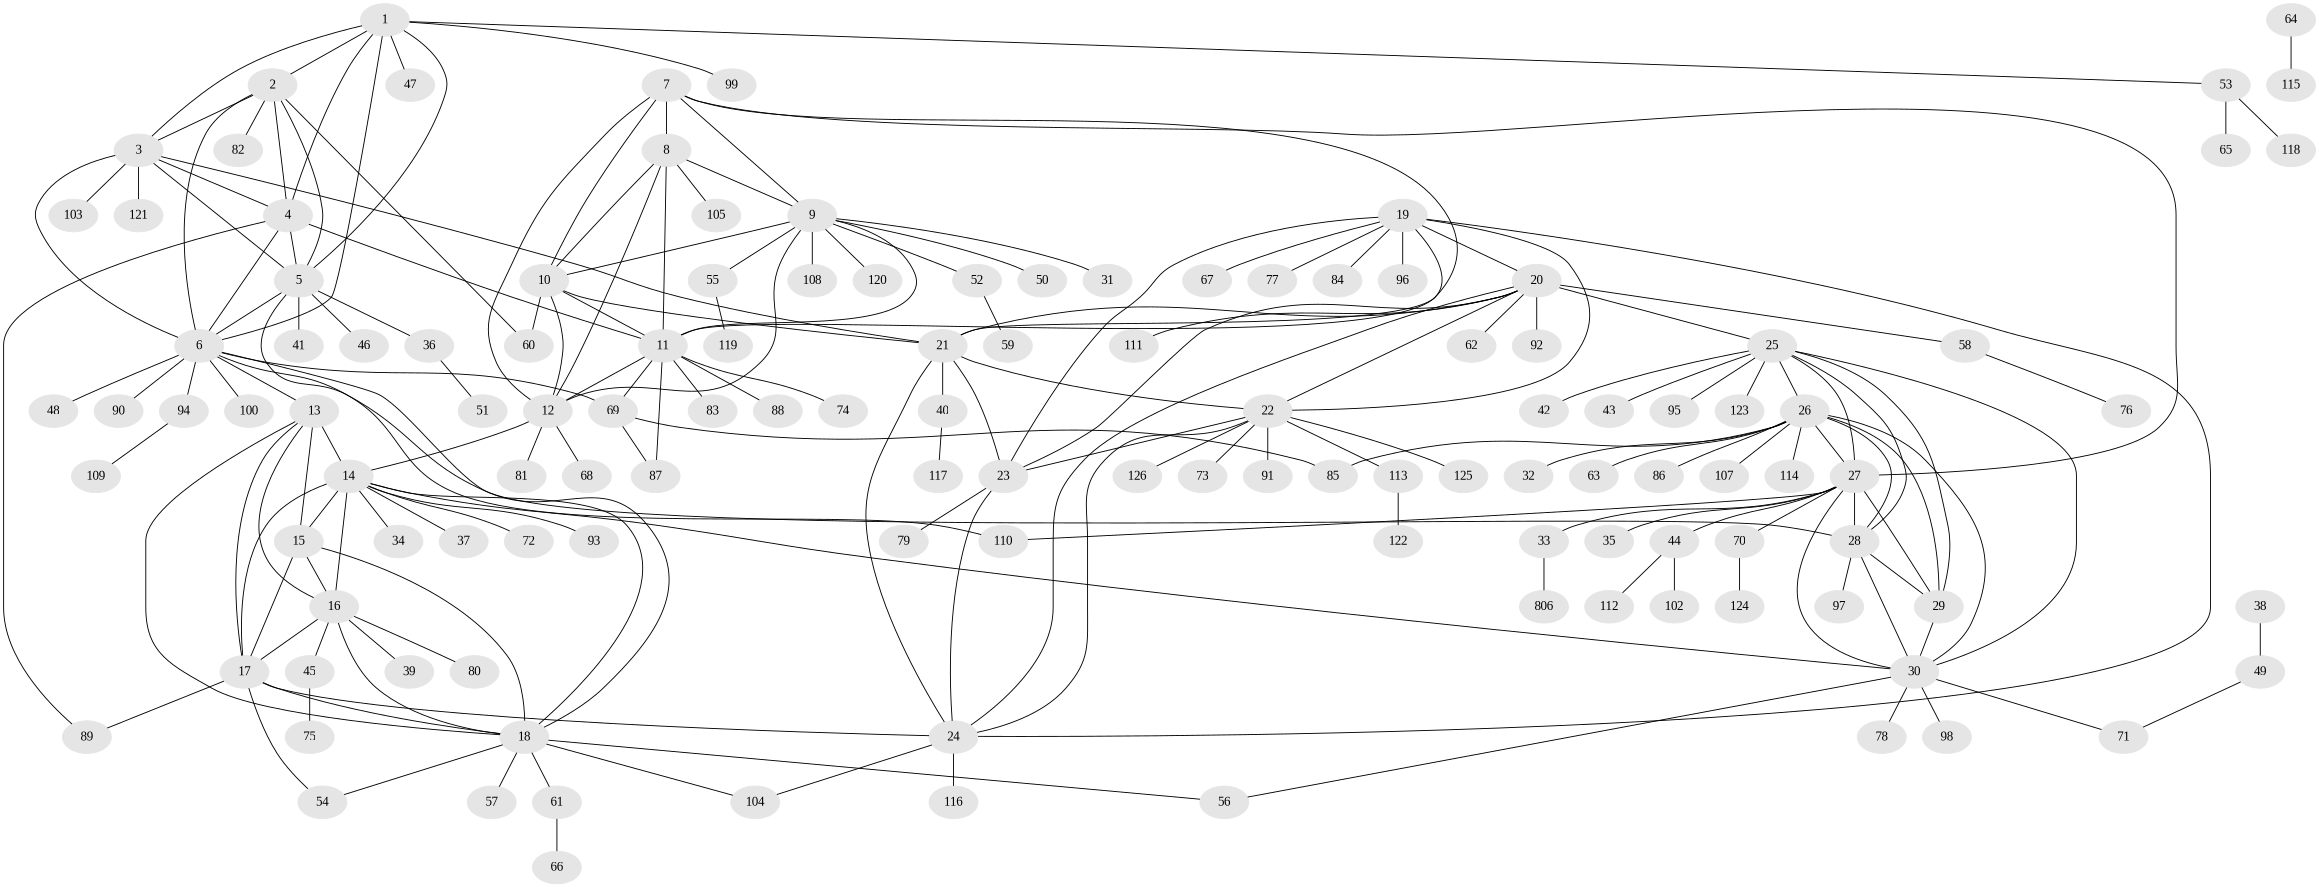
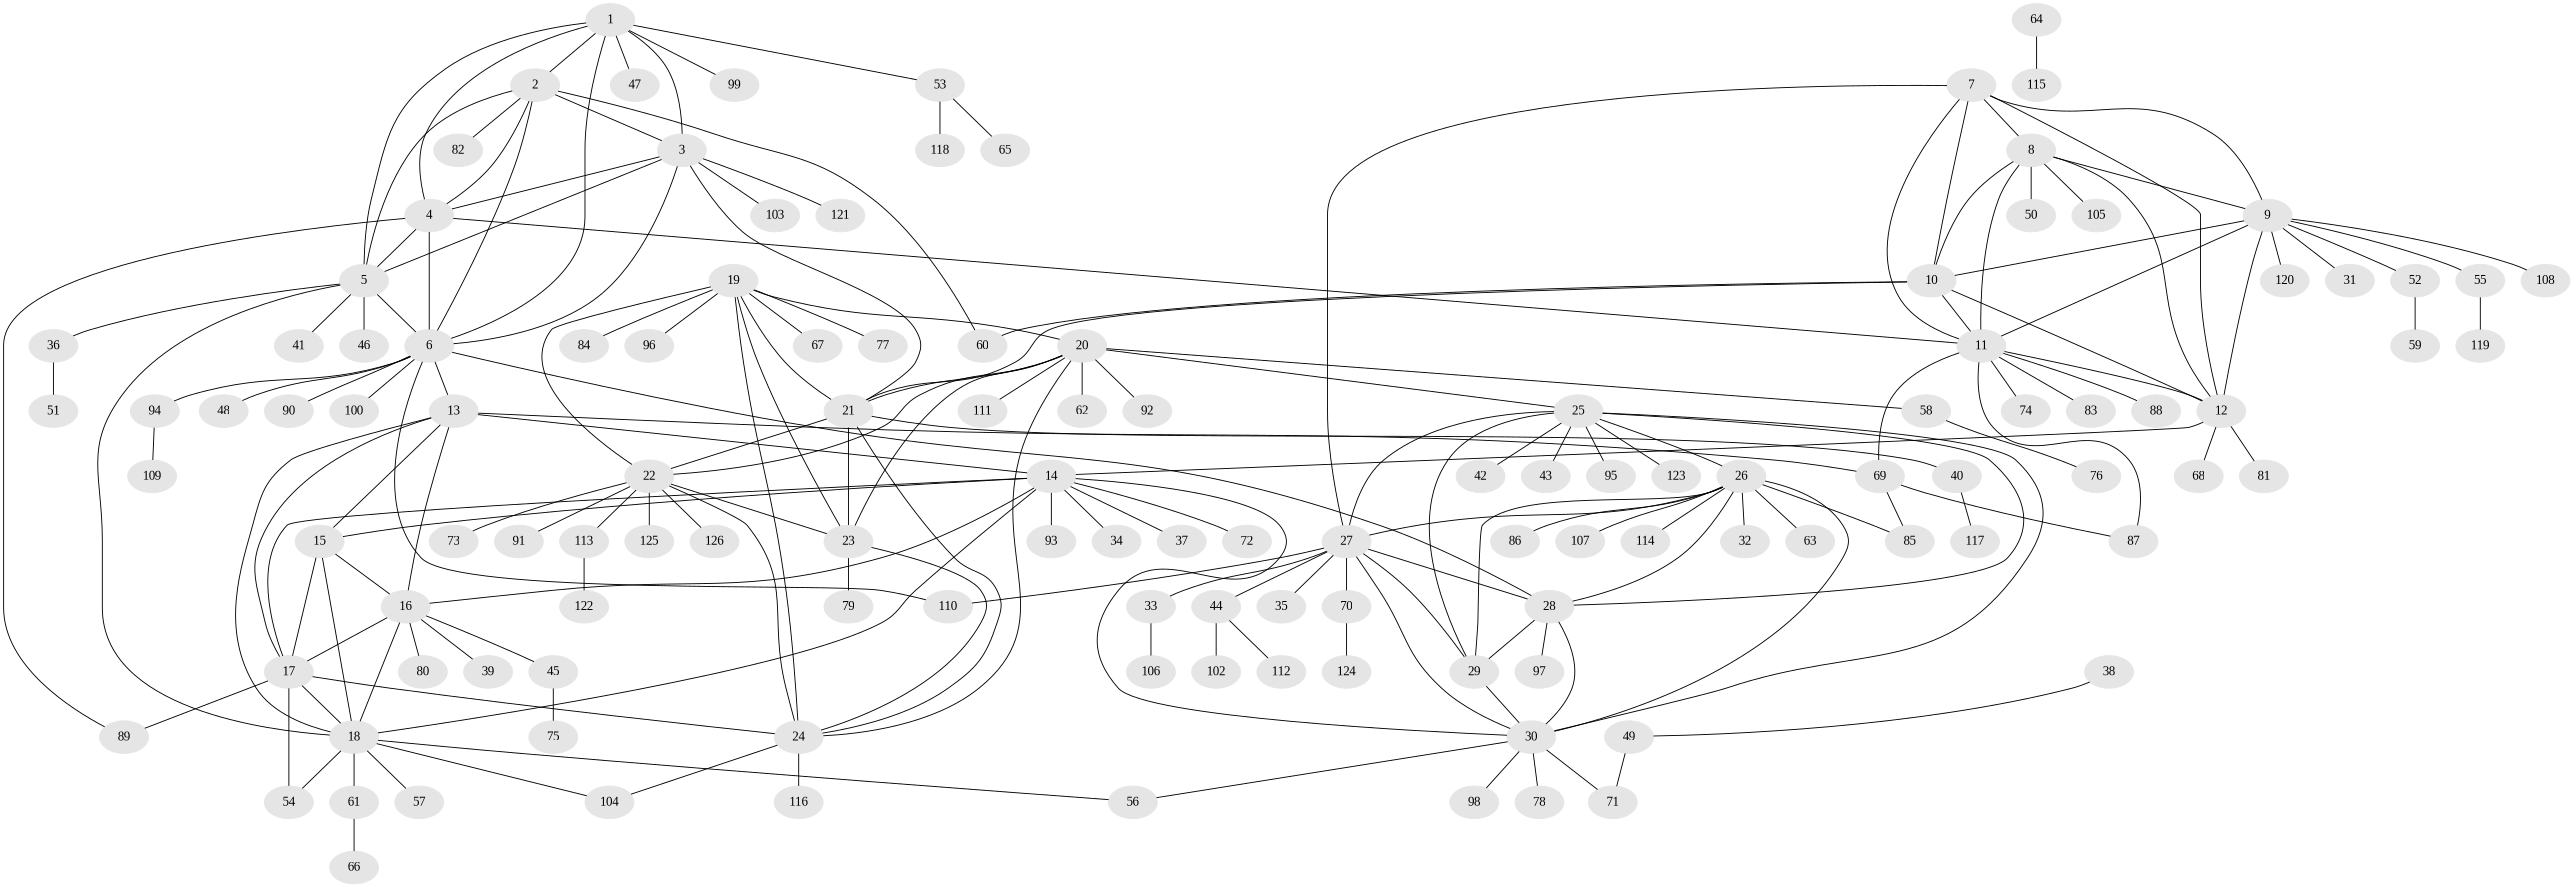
(931, 241) -> (2031, 183)
(409, 373) -> (926, 431)
(1544, 607) -> (1151, 672)
